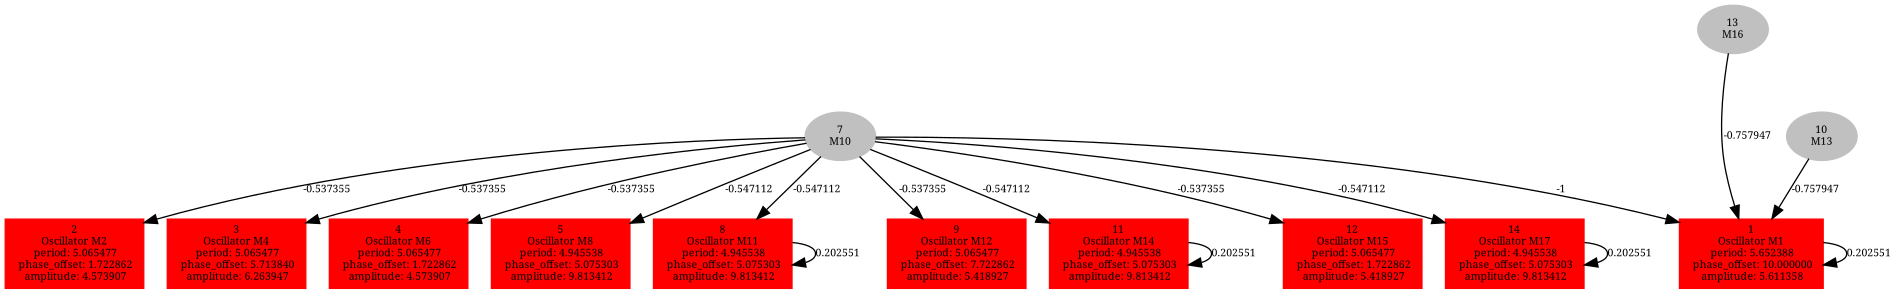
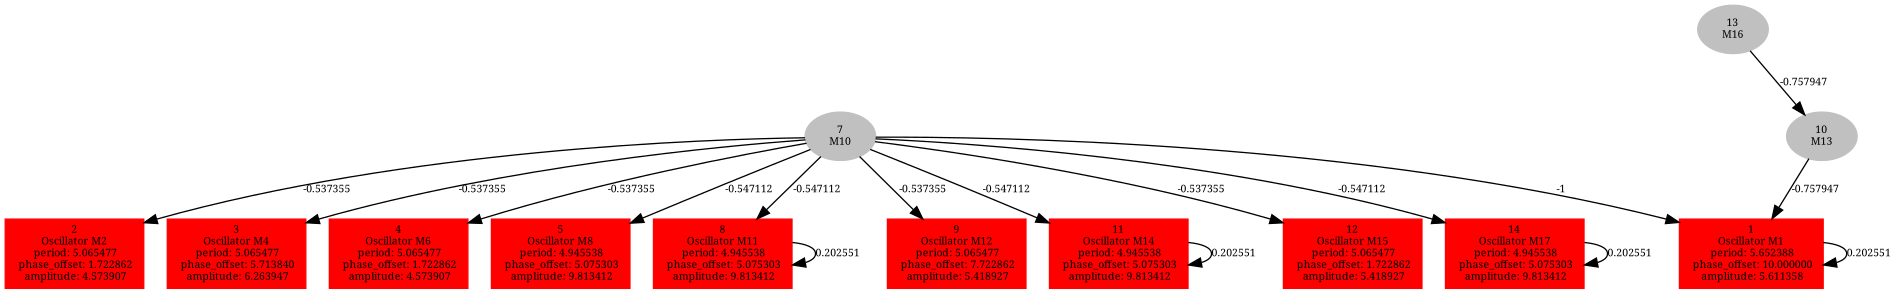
(1722, 130) -> (1773, 78)
